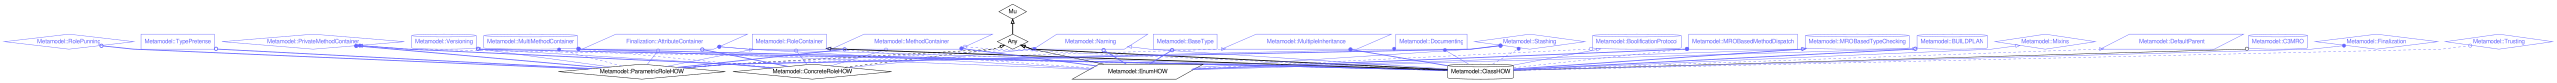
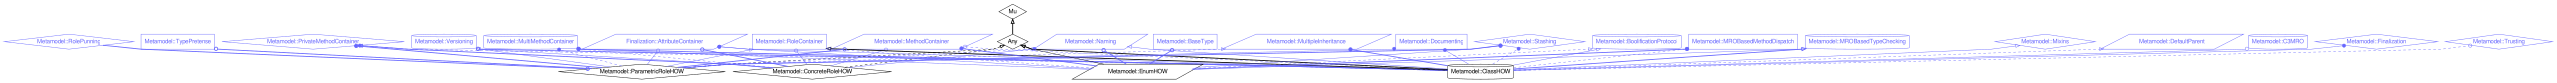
(1952, 42) -> none
(1431, 57) -> (1431, 57)
(346, 58) -> (320, 57)
(1879, 60) -> (1879, 60)
